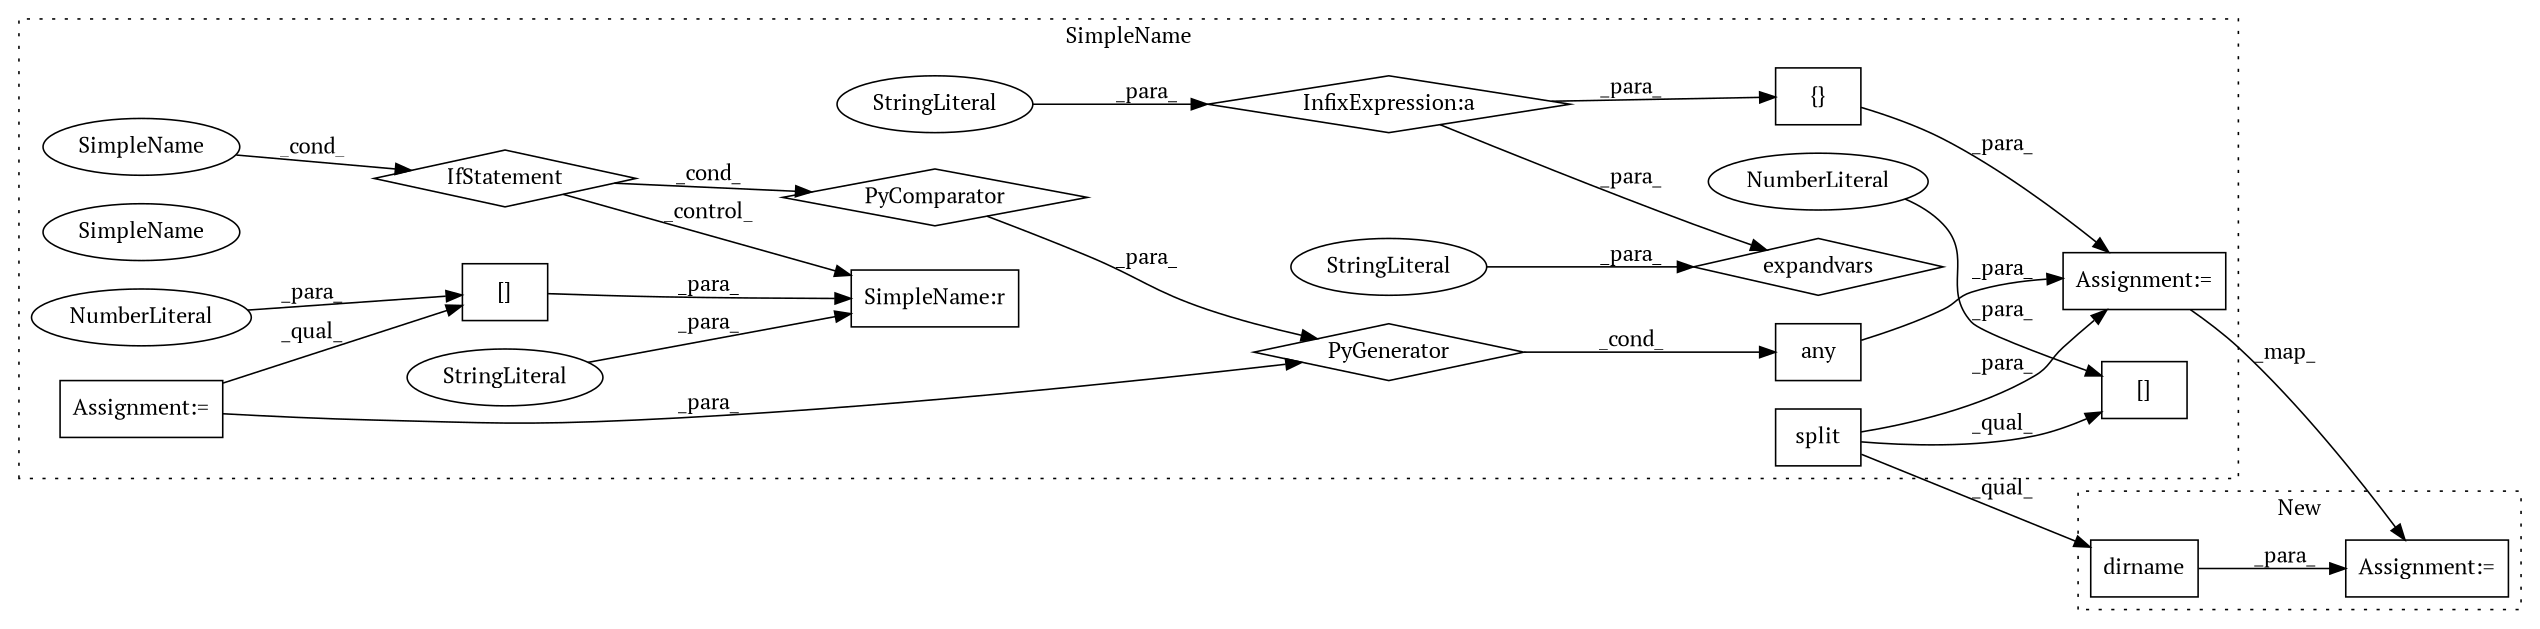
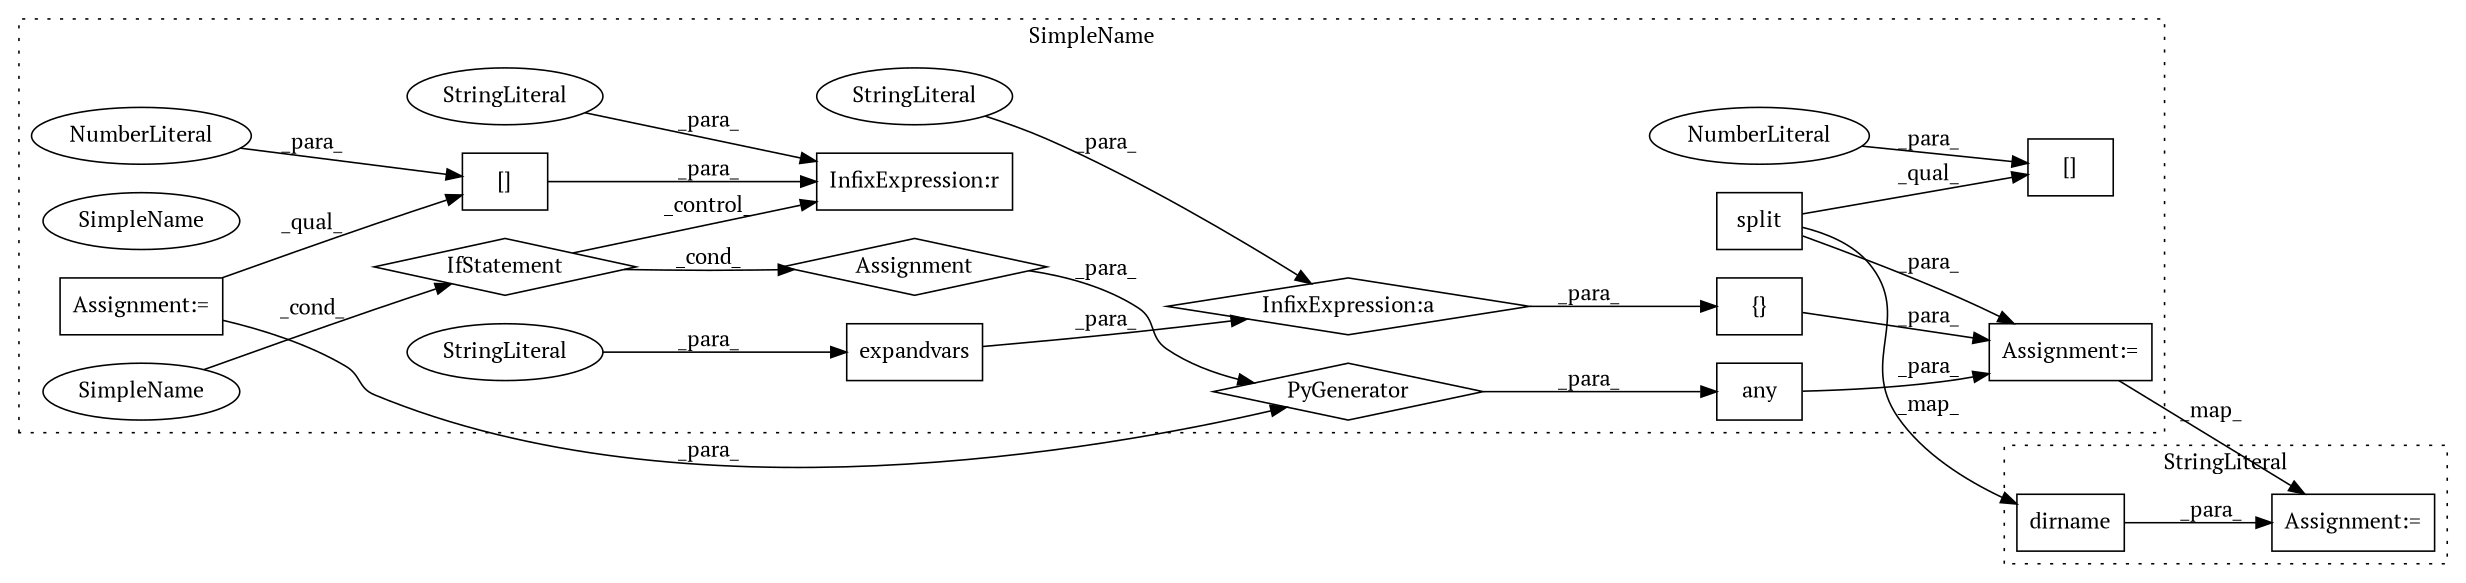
(1595, 187) -> (1107, 335)
(935, 197) -> (915, 267)
(1818, 267) -> (915, 352)
(935, 298) -> (915, 182)
(1632, 340) -> (1590, 380)
(2003, 489) -> (1929, 405)
(2300, 509) -> (2226, 463)
